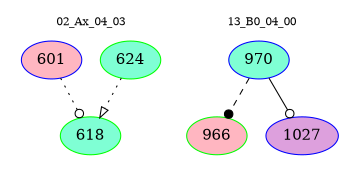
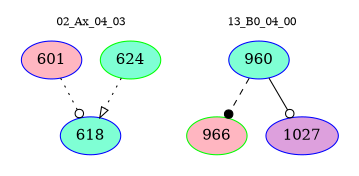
(259, 60) -> (259, 60)
(91, 136) -> (91, 136)
